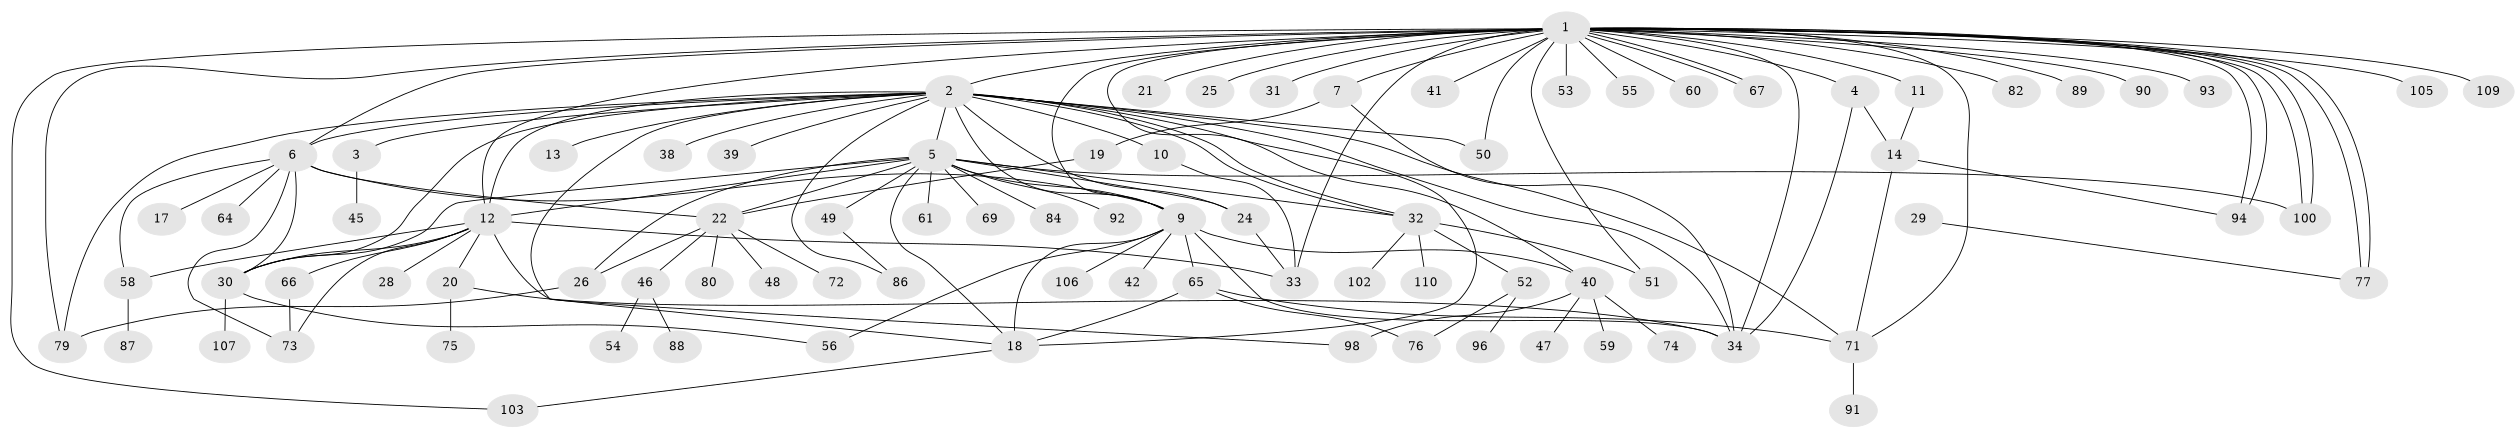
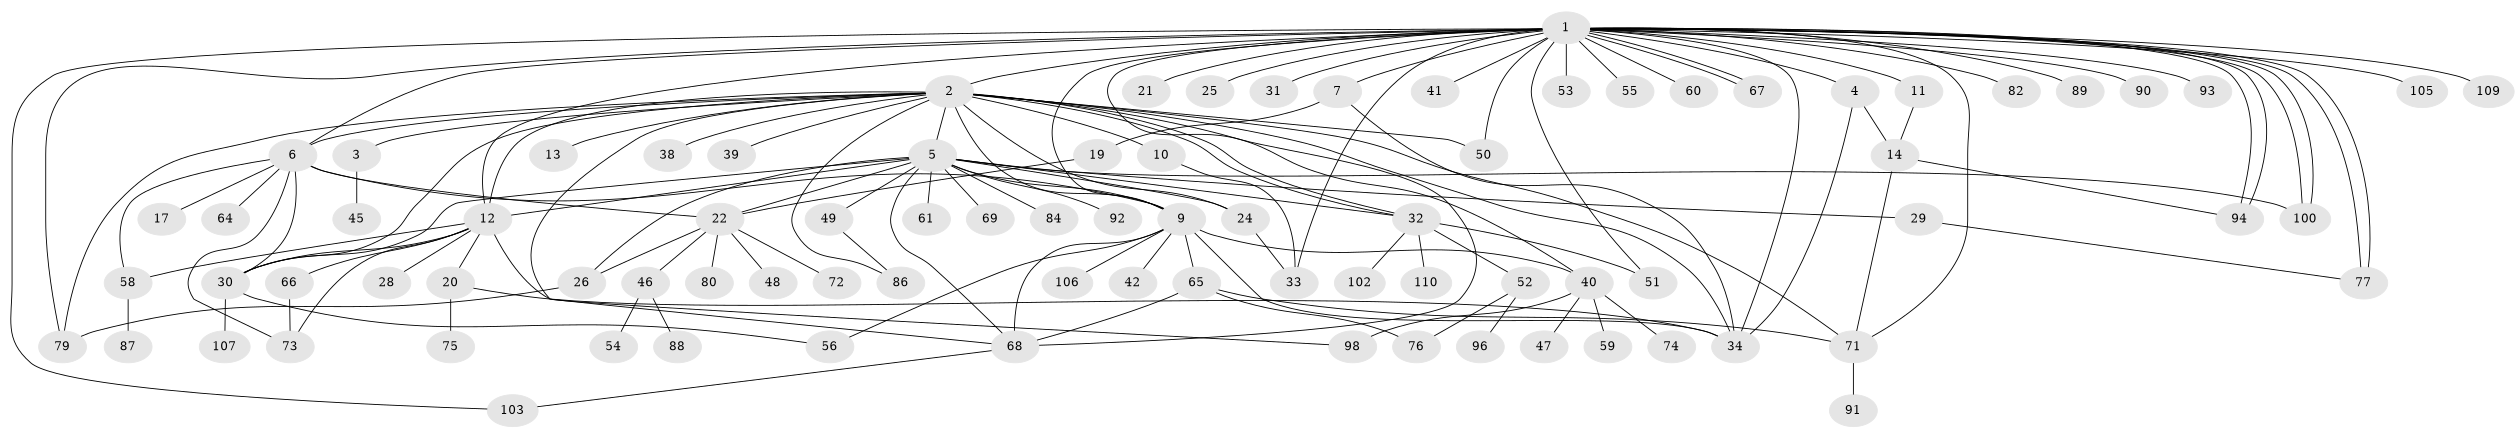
none -> (1378, 193)
(893, 243) -> none
(1015, 347) -> (1015, 347)
